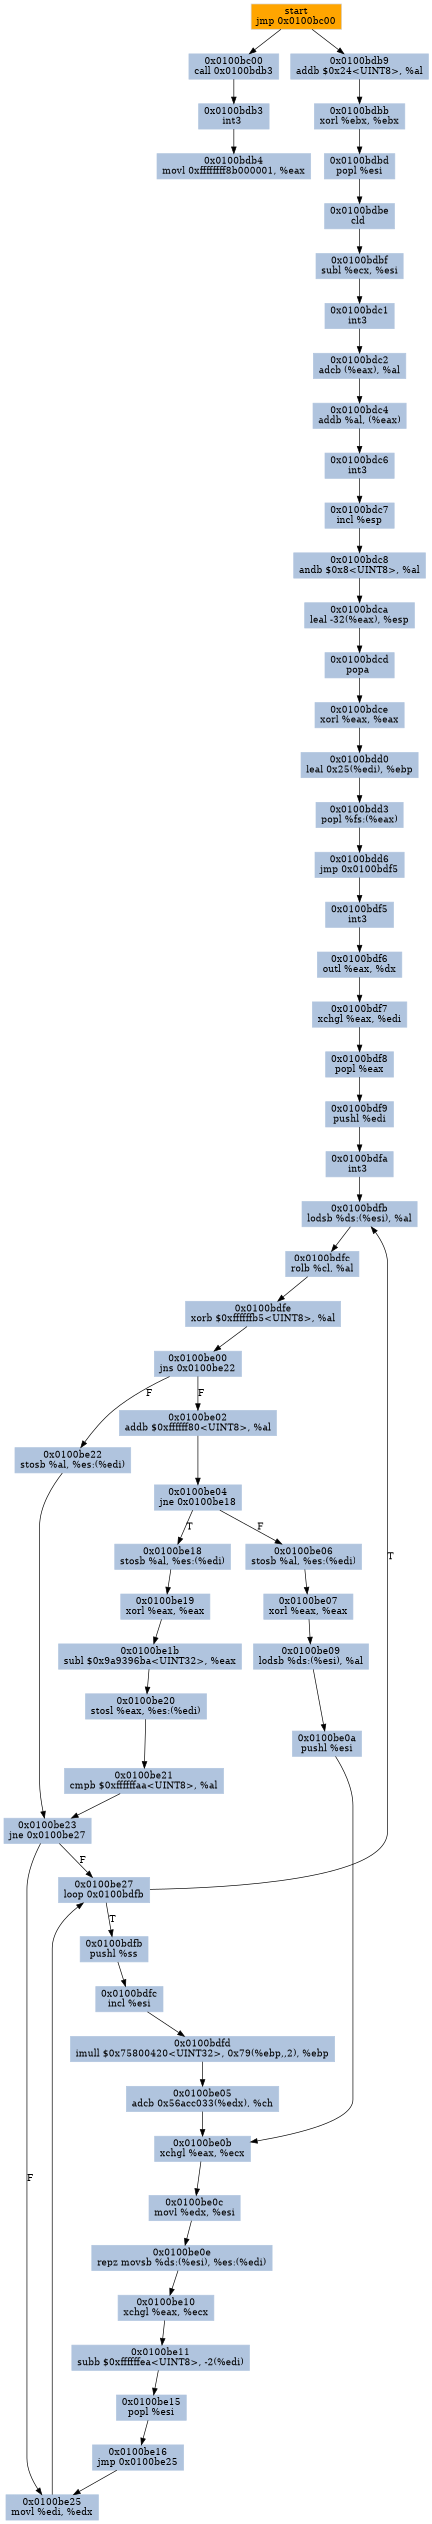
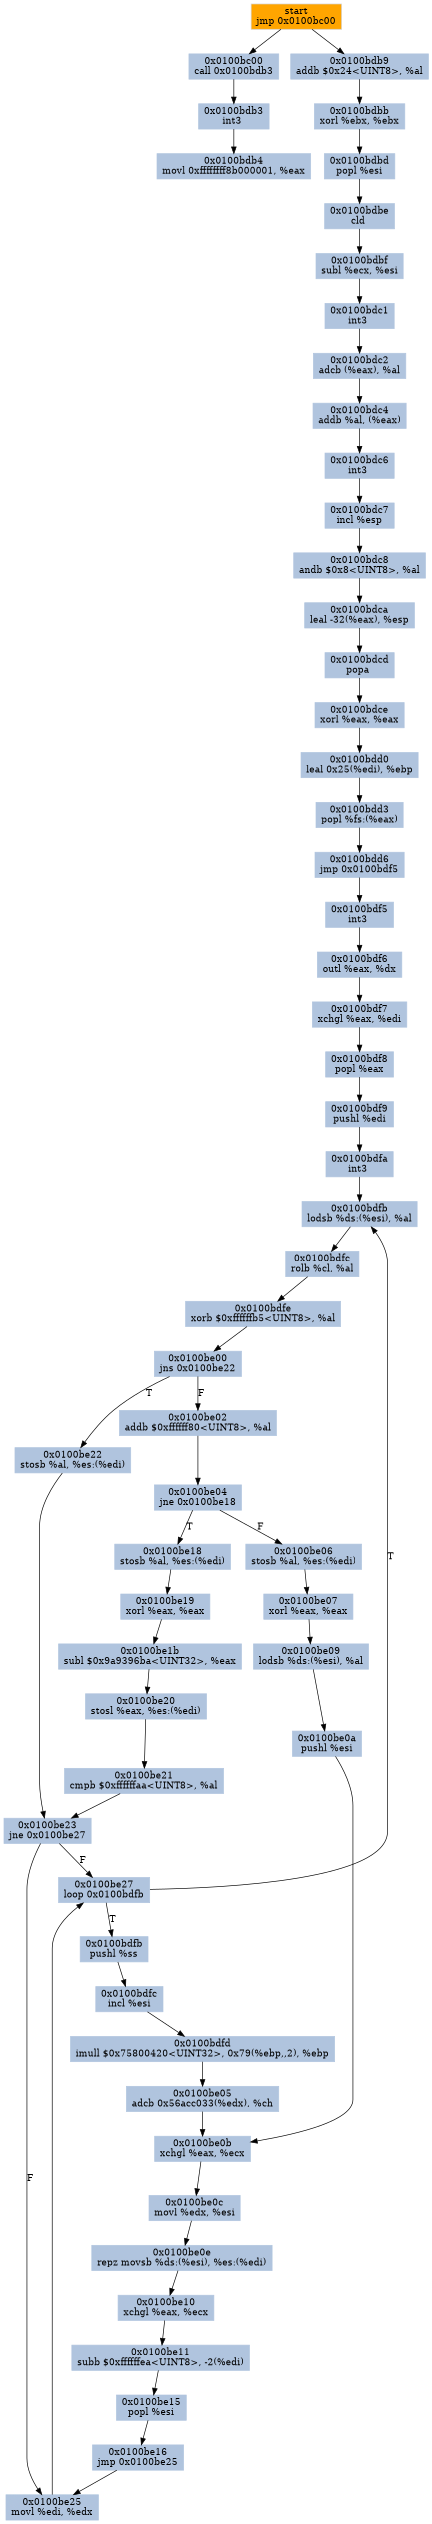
(149, 1393) -> (149, 1393)
